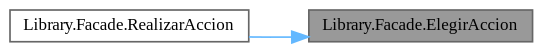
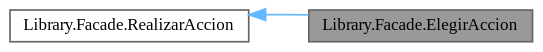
(270, 37) -> (287, 15)
